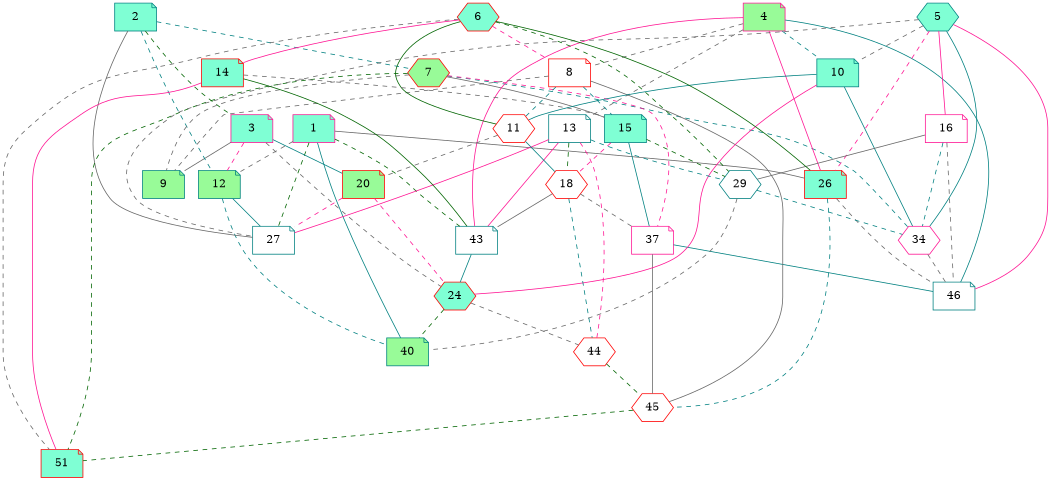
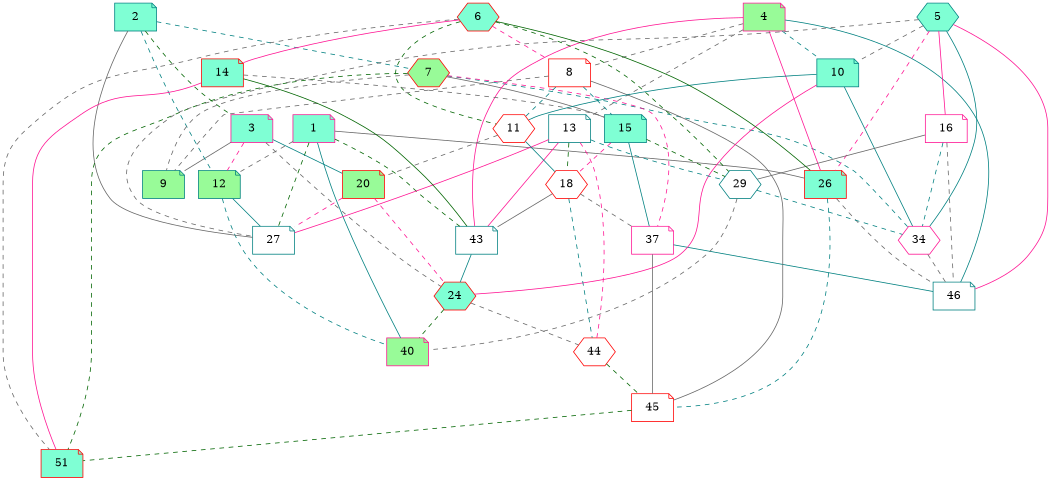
(413, 97) -> (413, 97)
(408, 352) -> (408, 352)
(653, 408) -> (653, 408)
